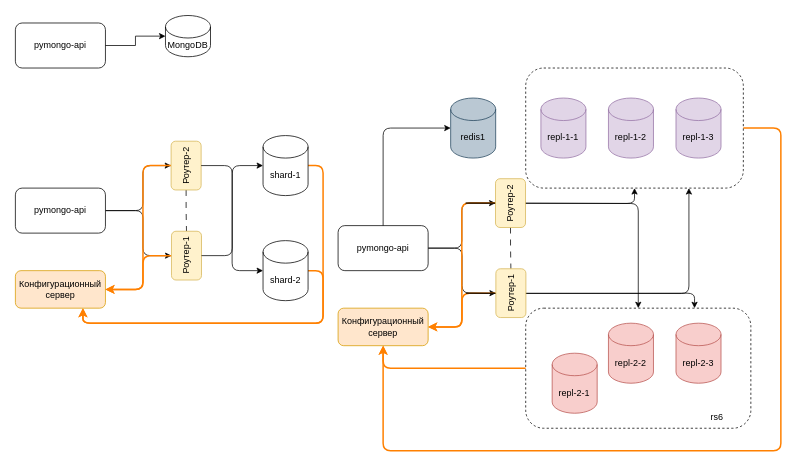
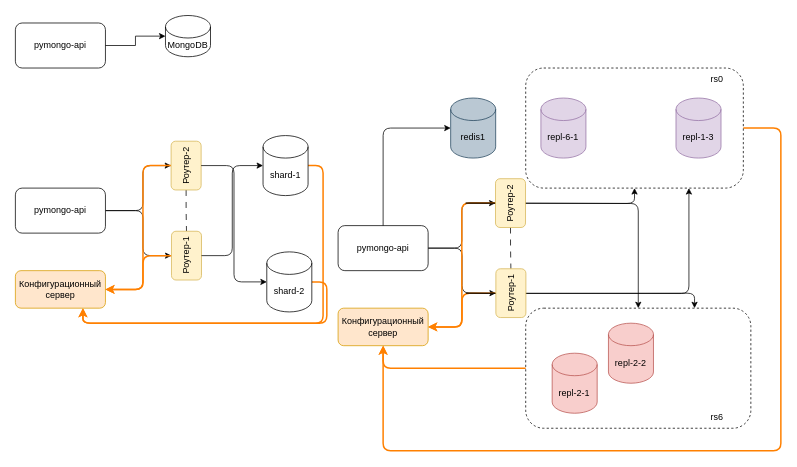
none -> (717, 79)
(631, 128) -> none
(563, 138) -> (563, 138)
(285, 270) -> (289, 282)
(698, 353) -> none
